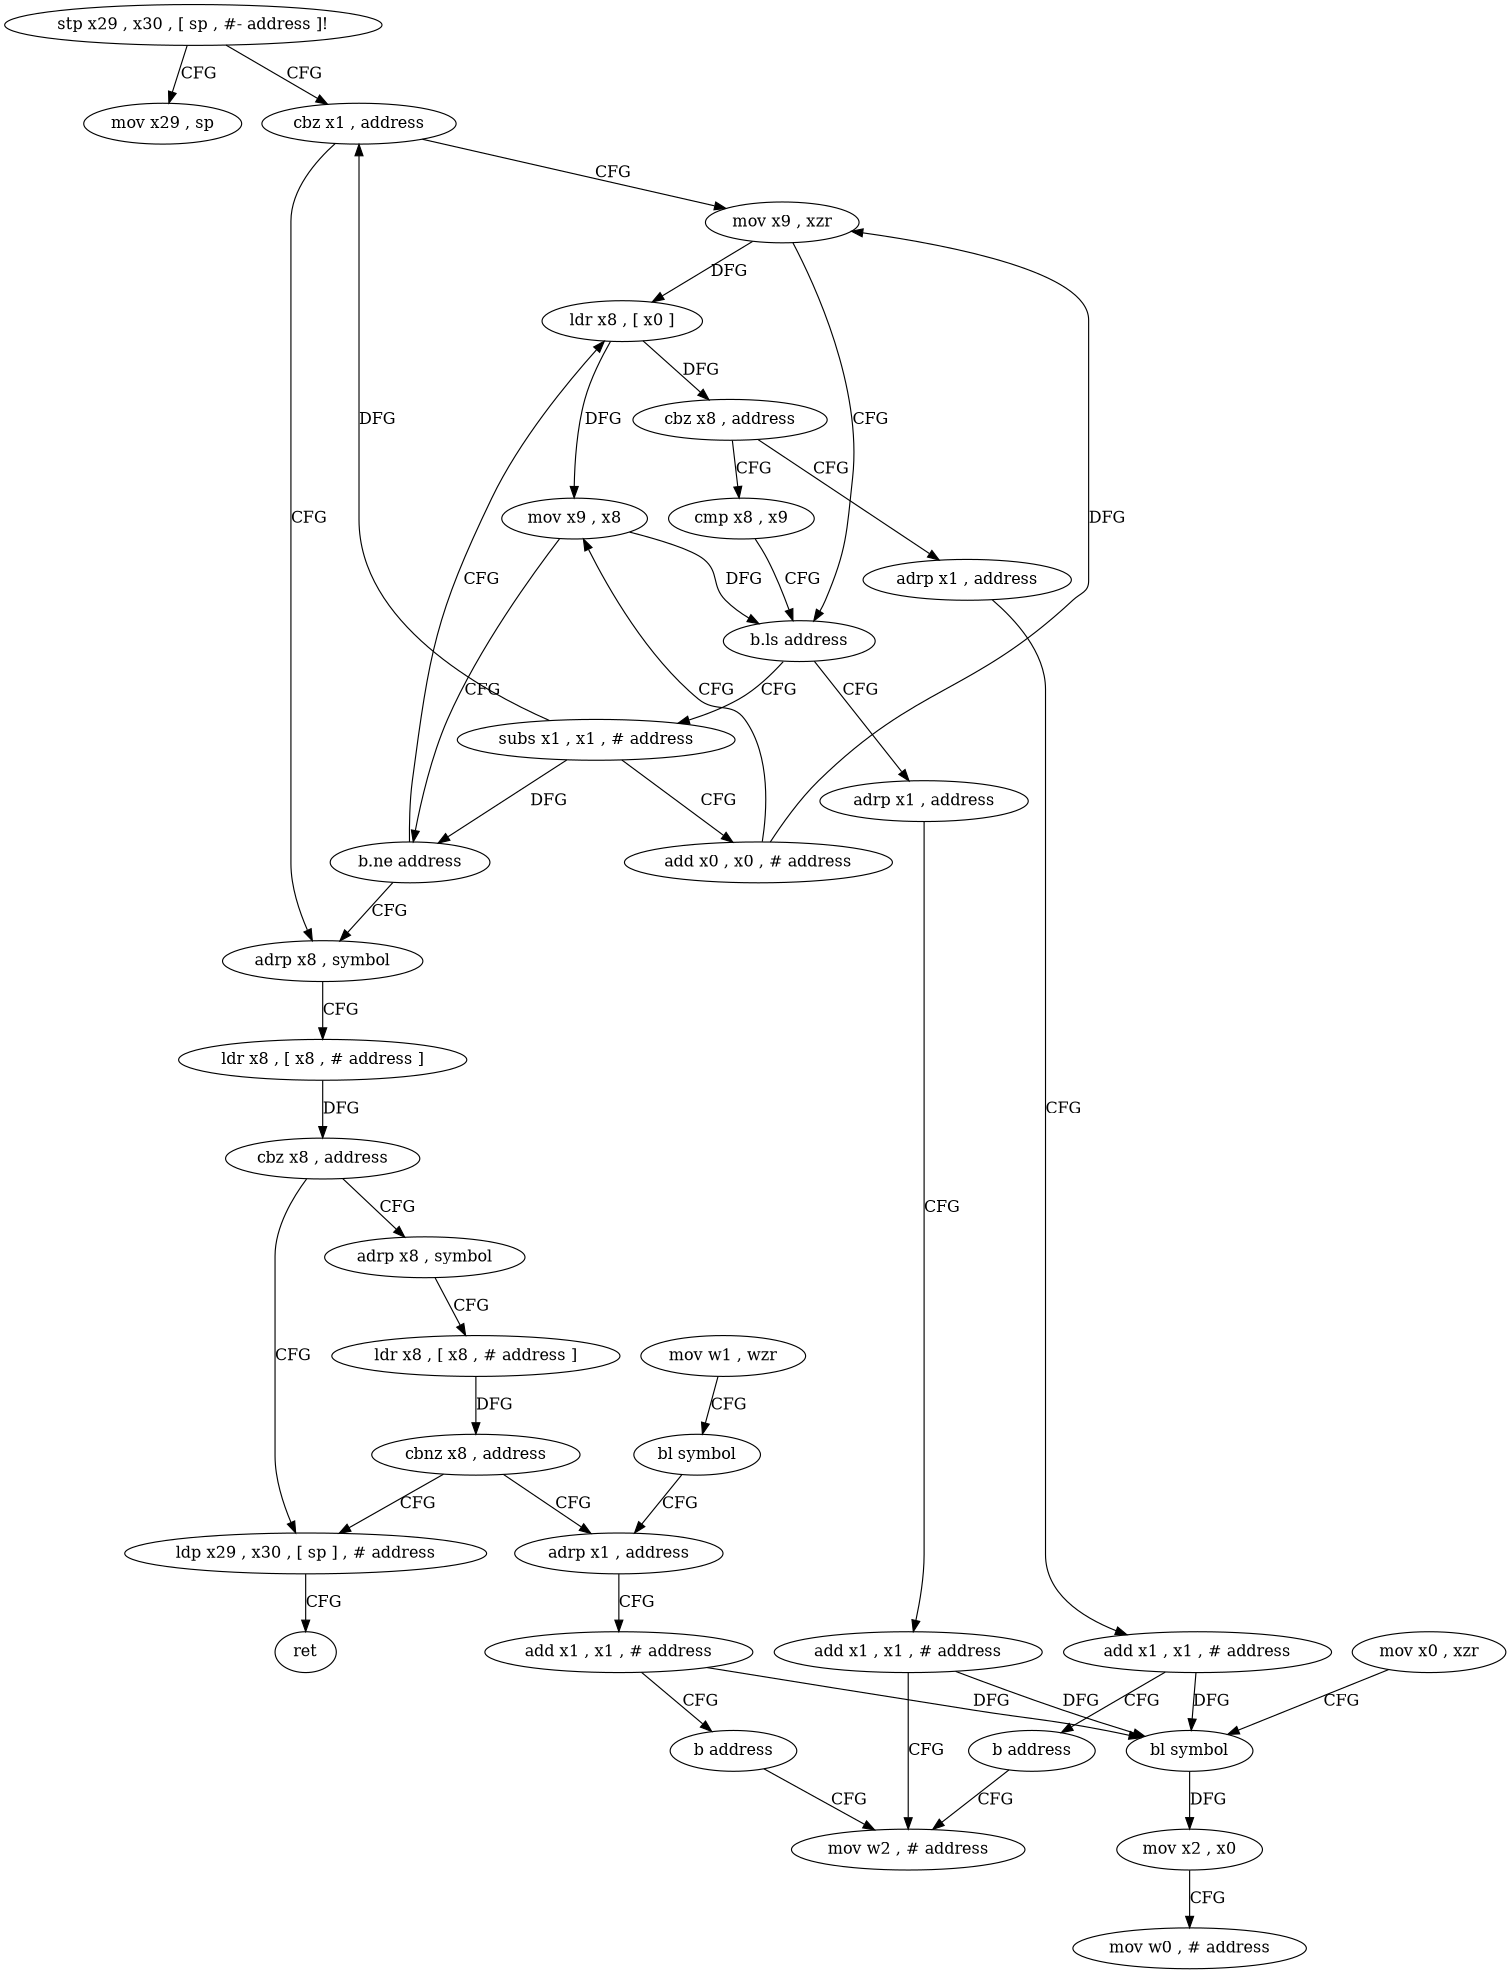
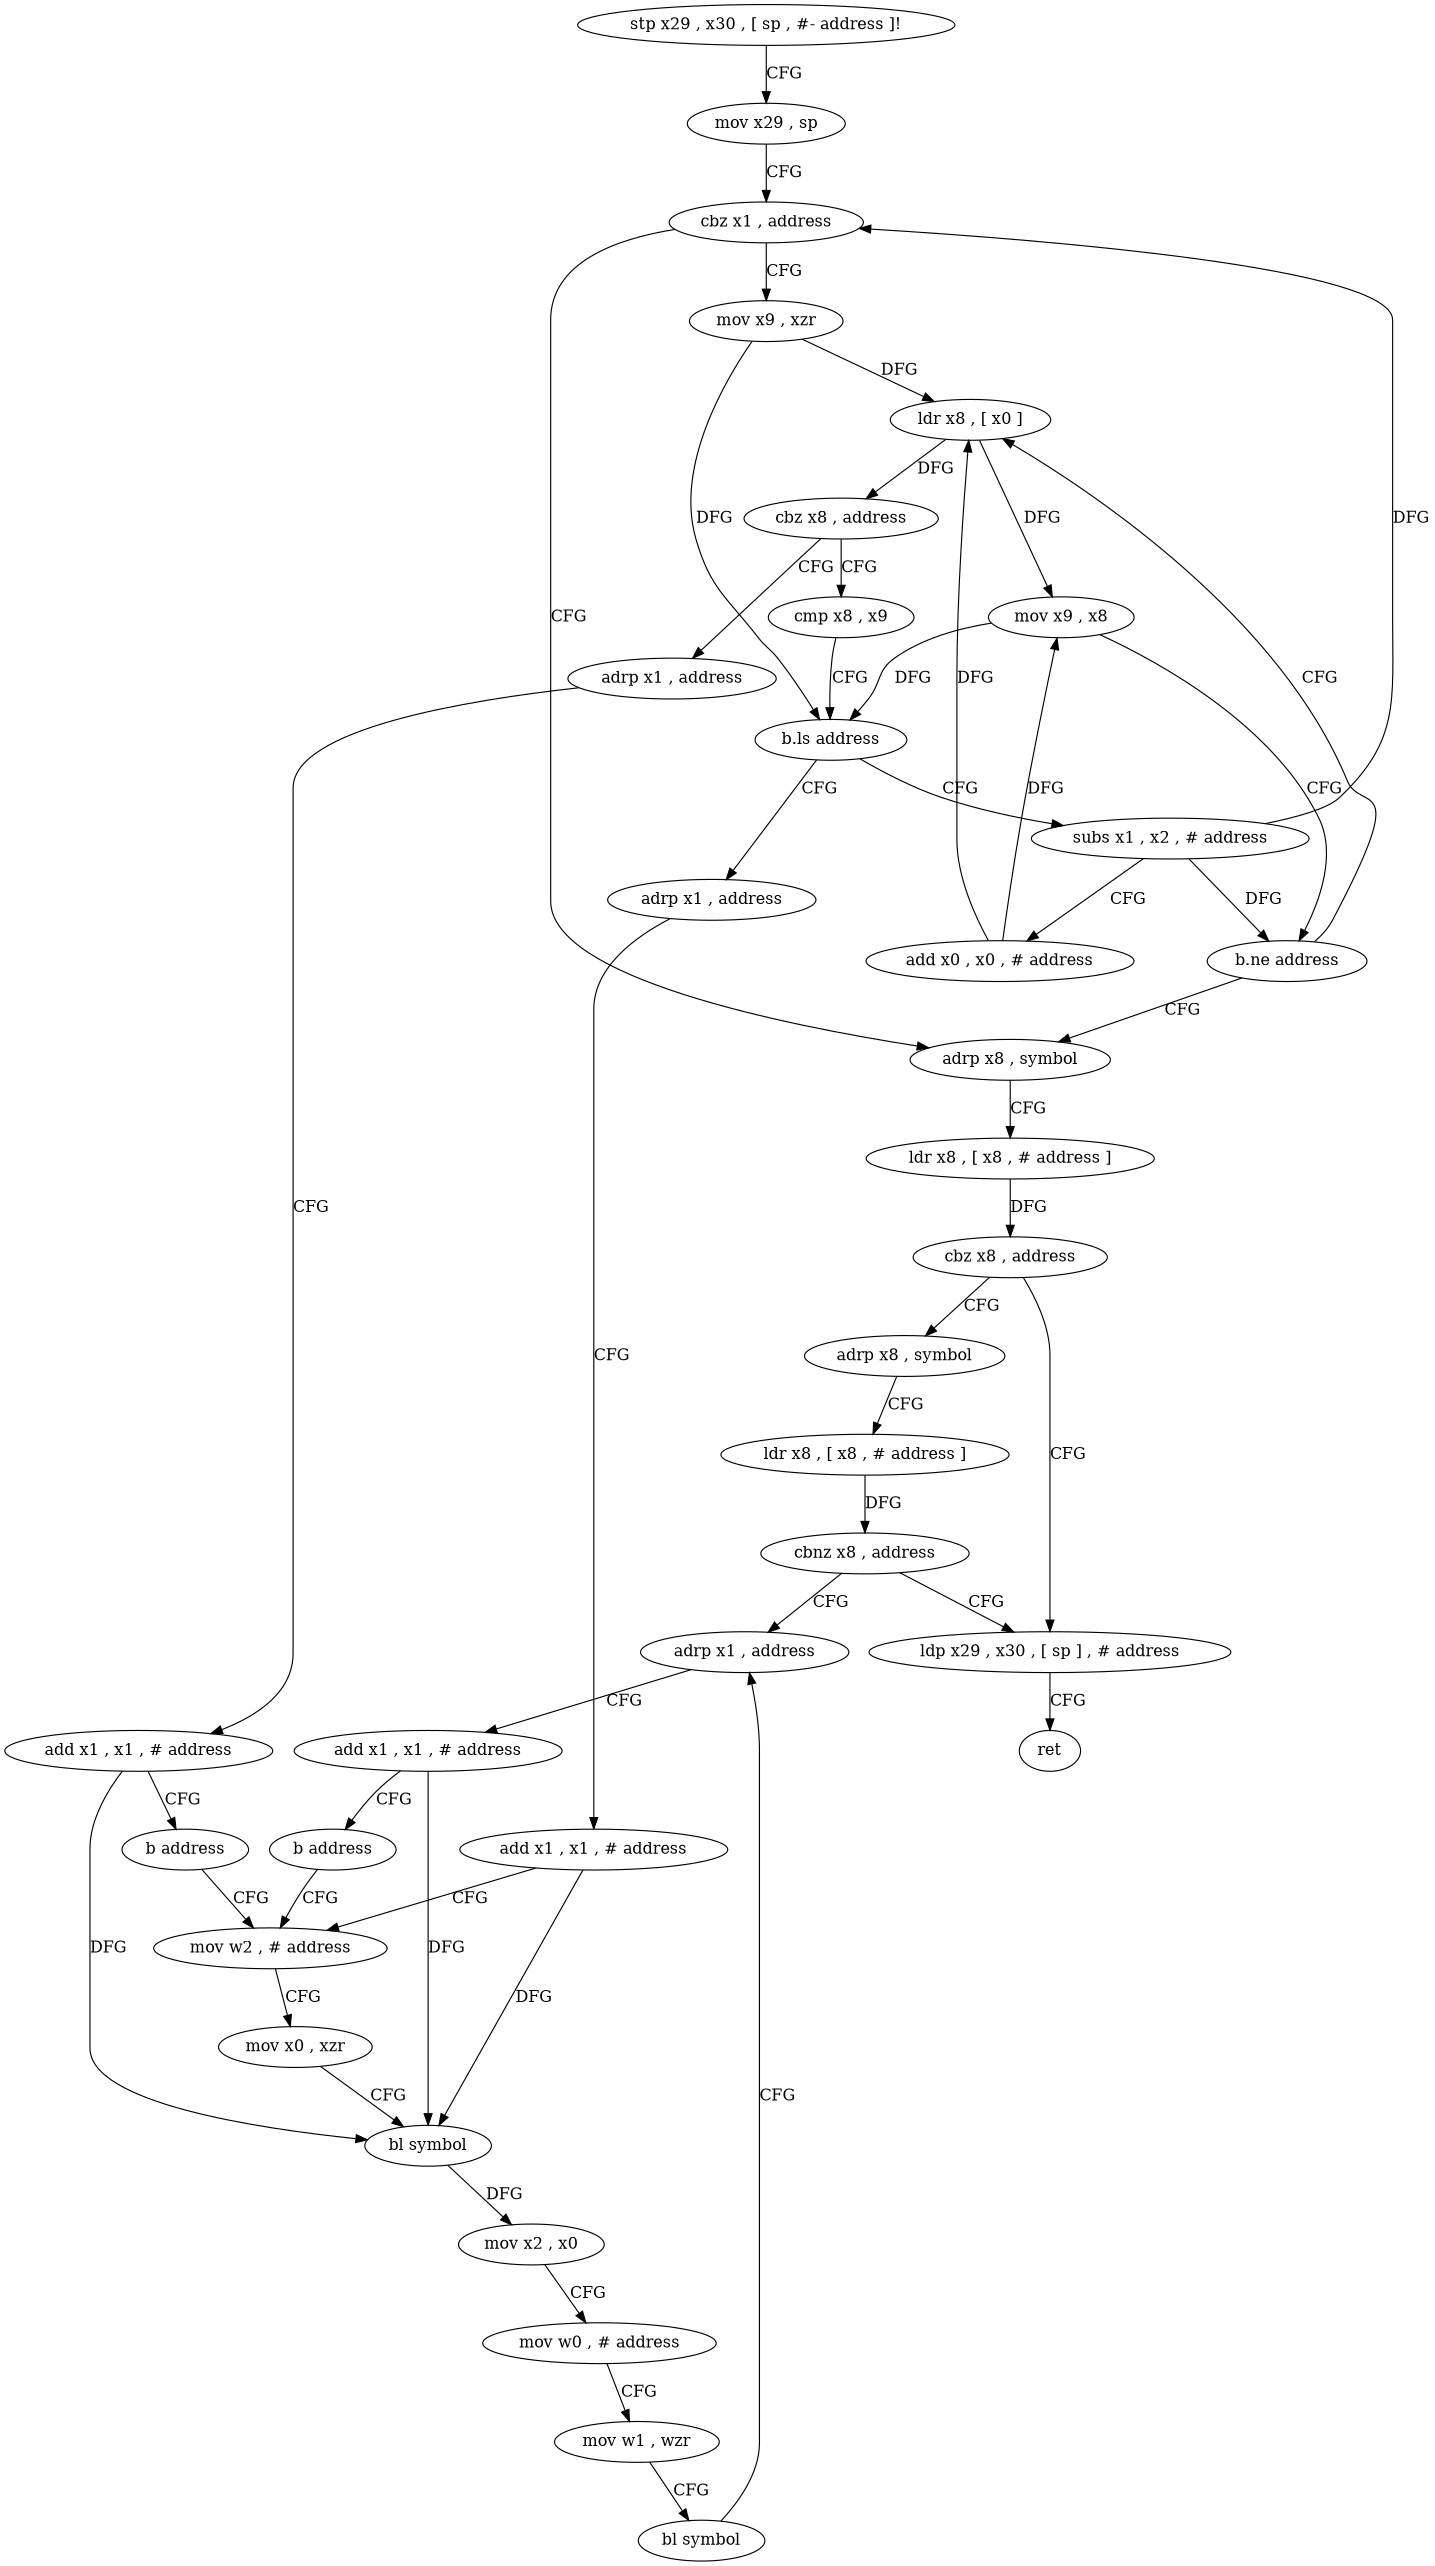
(272, 72) -> (766, 167)
(871, 420) -> (715, 519)
(1089, 533) -> (957, 699)
(716, 690) -> (1046, 789)
(596, 740) -> (1170, 839)
none -> (281, 1992)
none -> (616, 2387)
